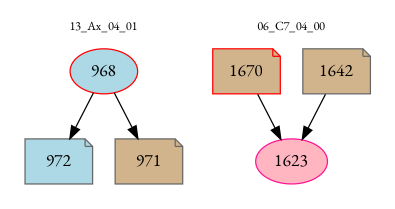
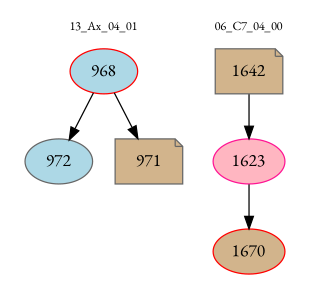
(247, 71) -> (249, 252)
(266, 111) -> (249, 200)
(59, 161) -> (59, 161)
